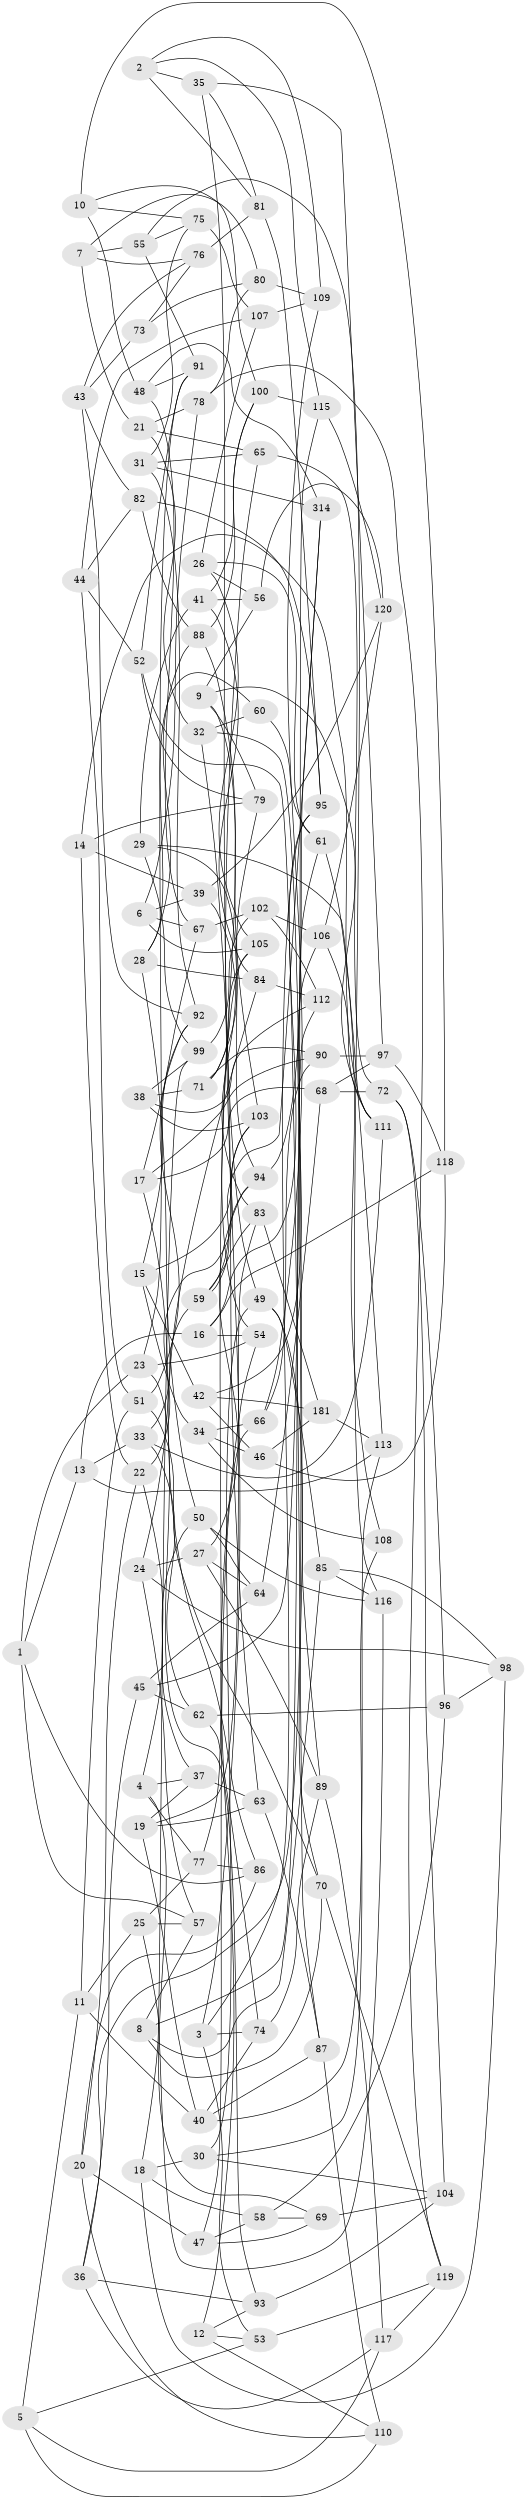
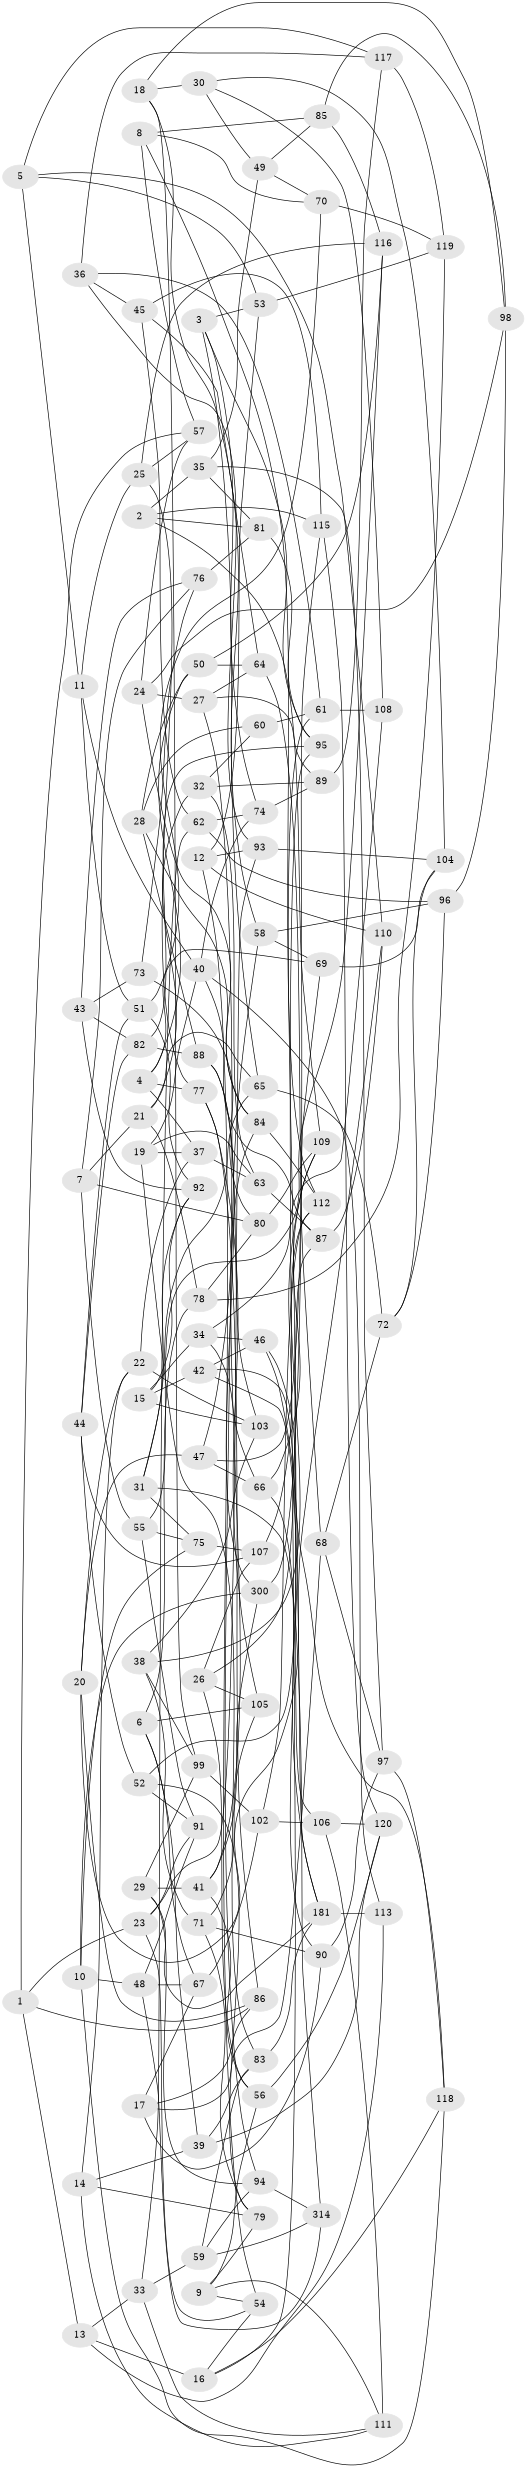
(260, 392) -> (260, 1592)
(361, 1128) -> (203, 2008)
